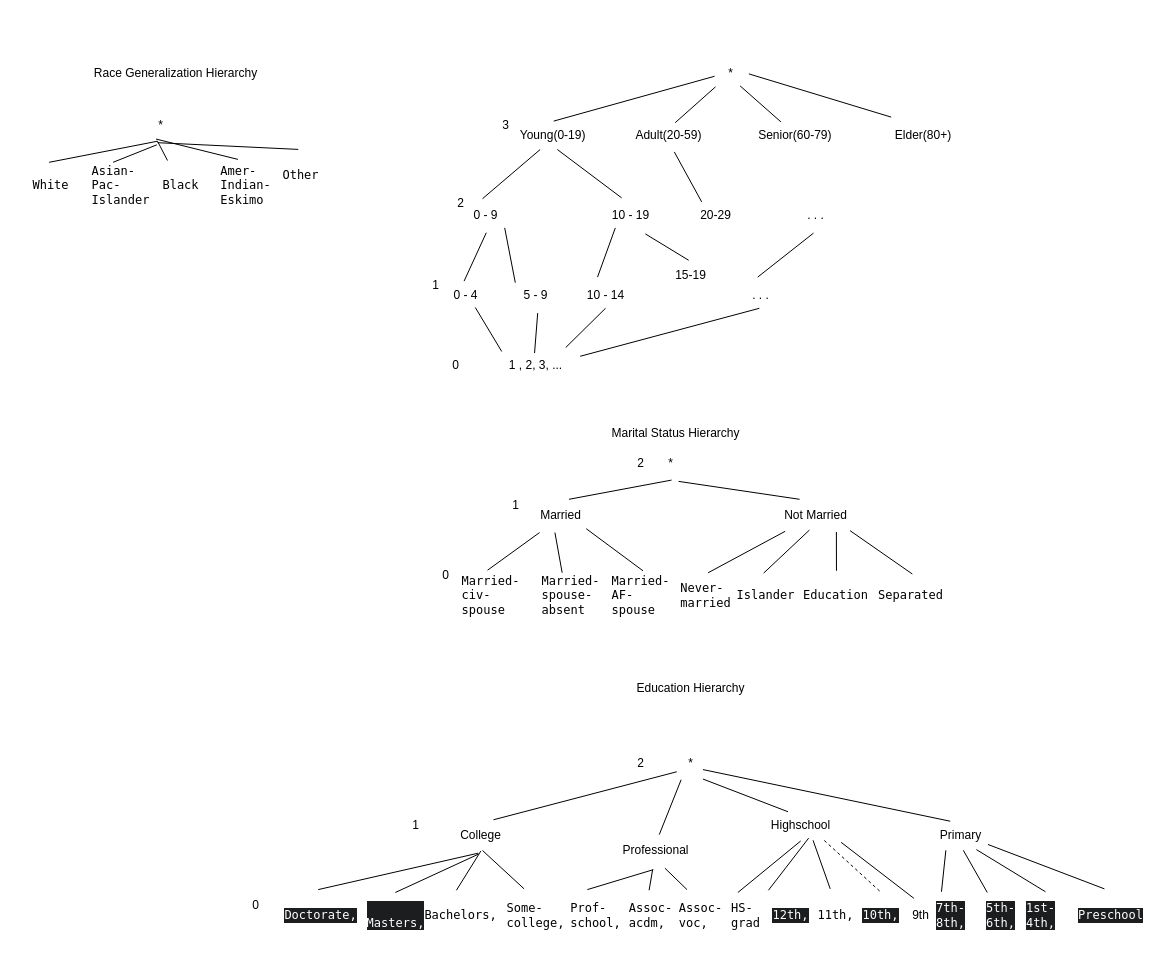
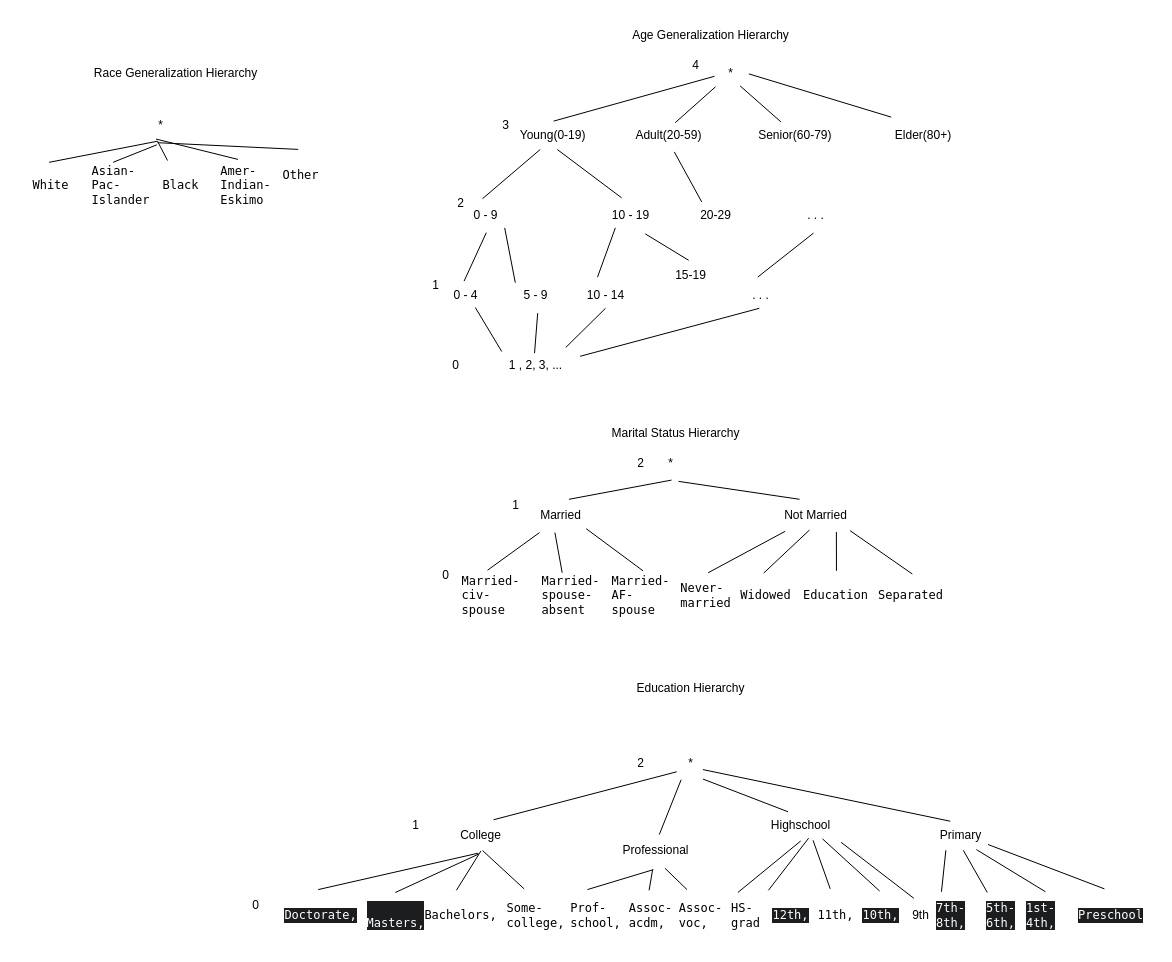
none -> (711, 36)
none -> (696, 66)
(766, 596) -> (766, 596)
(851, 865) -> (851, 865)
